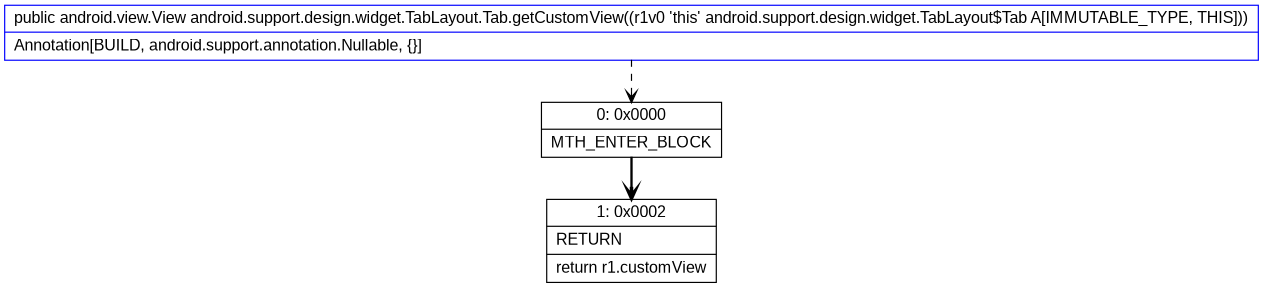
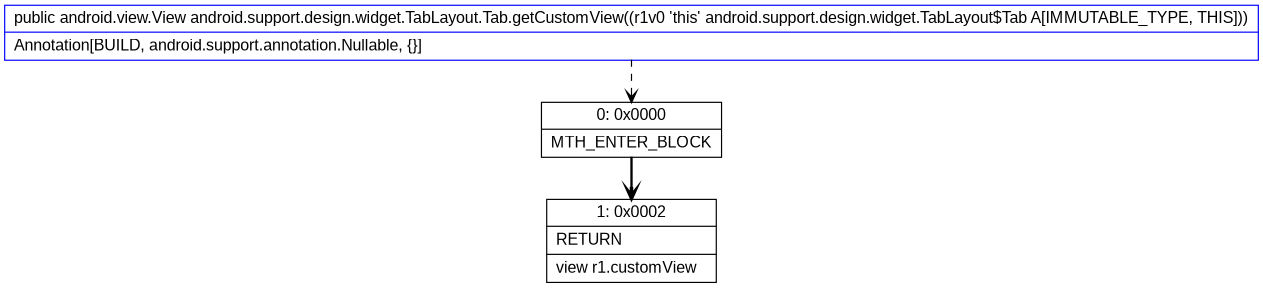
(632, 268) -> (627, 268)
